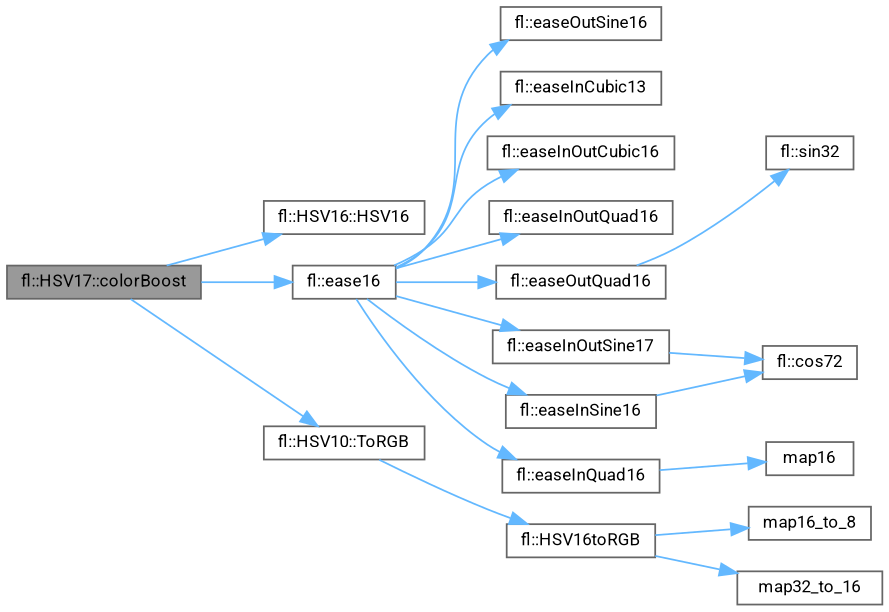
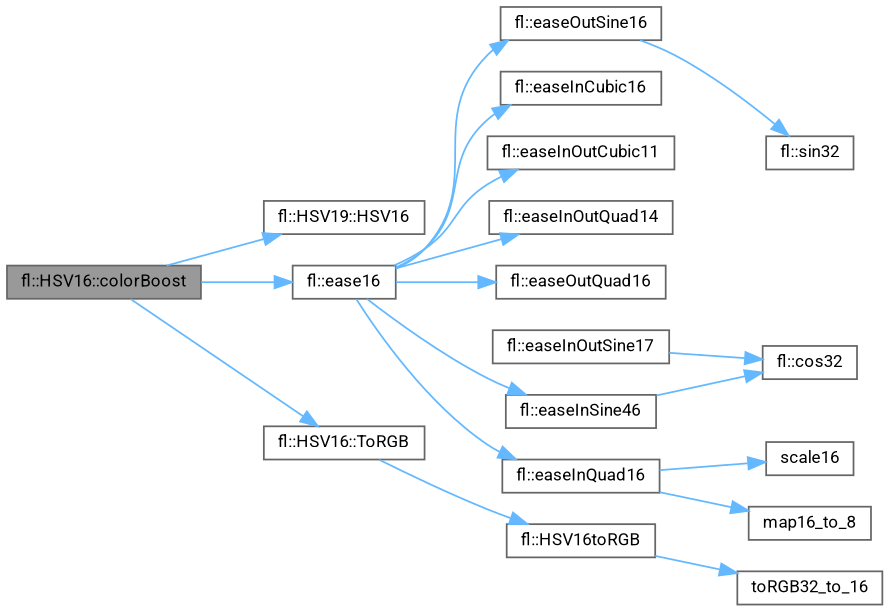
(581, 88) -> (581, 88)
(581, 153) -> (581, 153)
(344, 218) -> (344, 218)
(581, 218) -> (581, 218)
(709, 229) -> (711, 77)
(104, 282) -> (104, 282)
(449, 311) -> none
(810, 363) -> (810, 363)
(581, 411) -> (581, 411)
(344, 443) -> (344, 443)
(810, 459) -> (810, 459)
(693, 532) -> (696, 500)
(810, 588) -> (810, 588)
